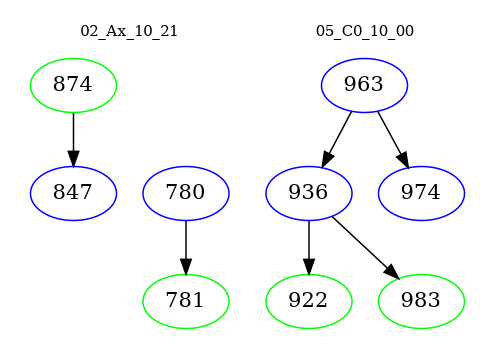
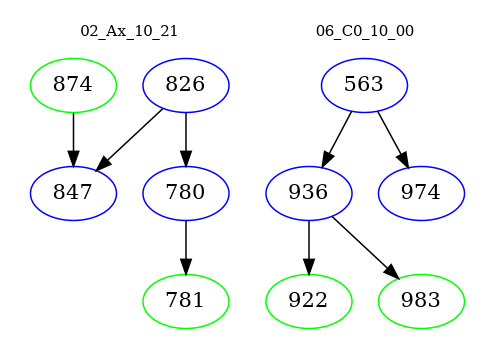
(365, 32) -> (365, 32)
none -> (186, 86)
(364, 86) -> (364, 86)
